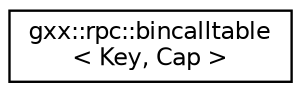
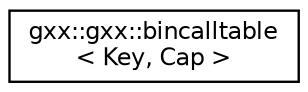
(151, 46) -> (154, 46)
